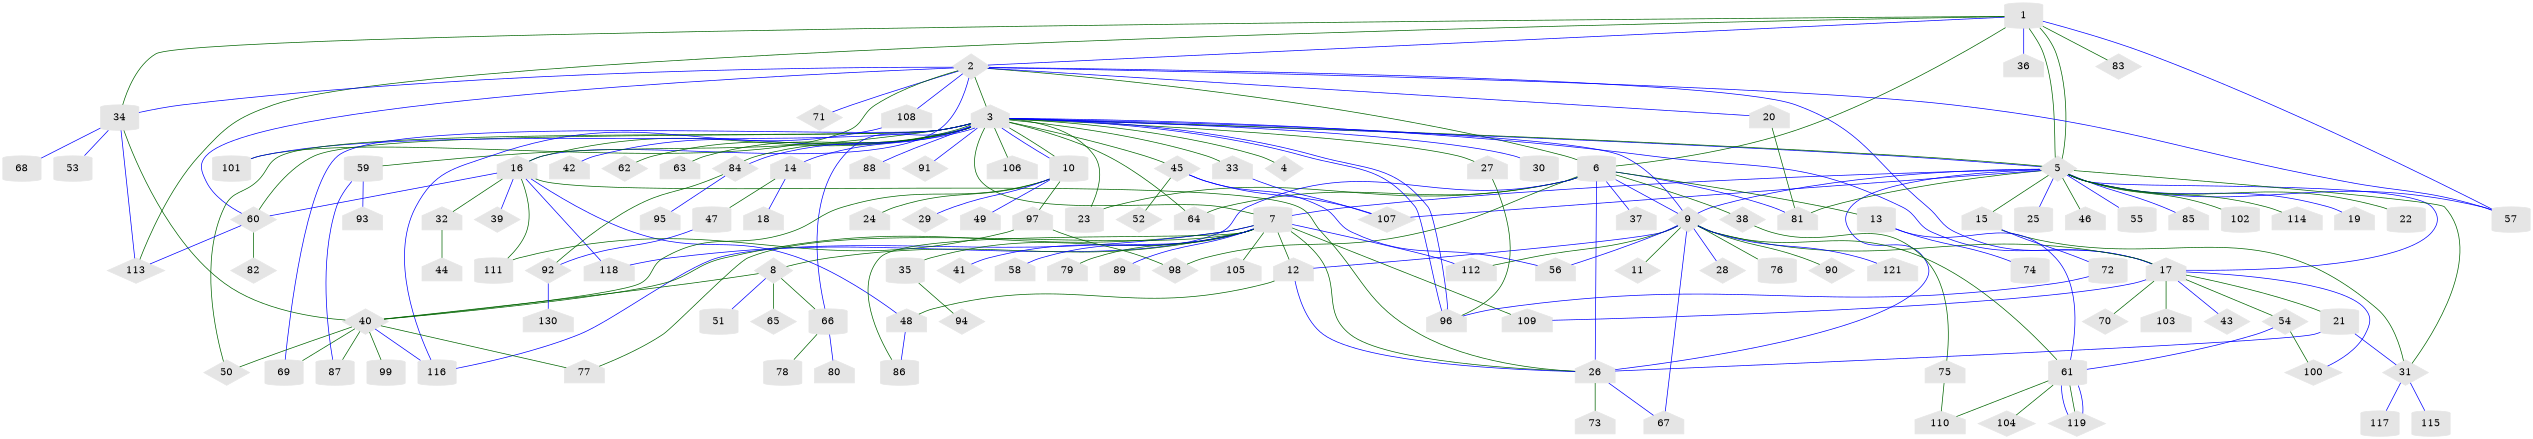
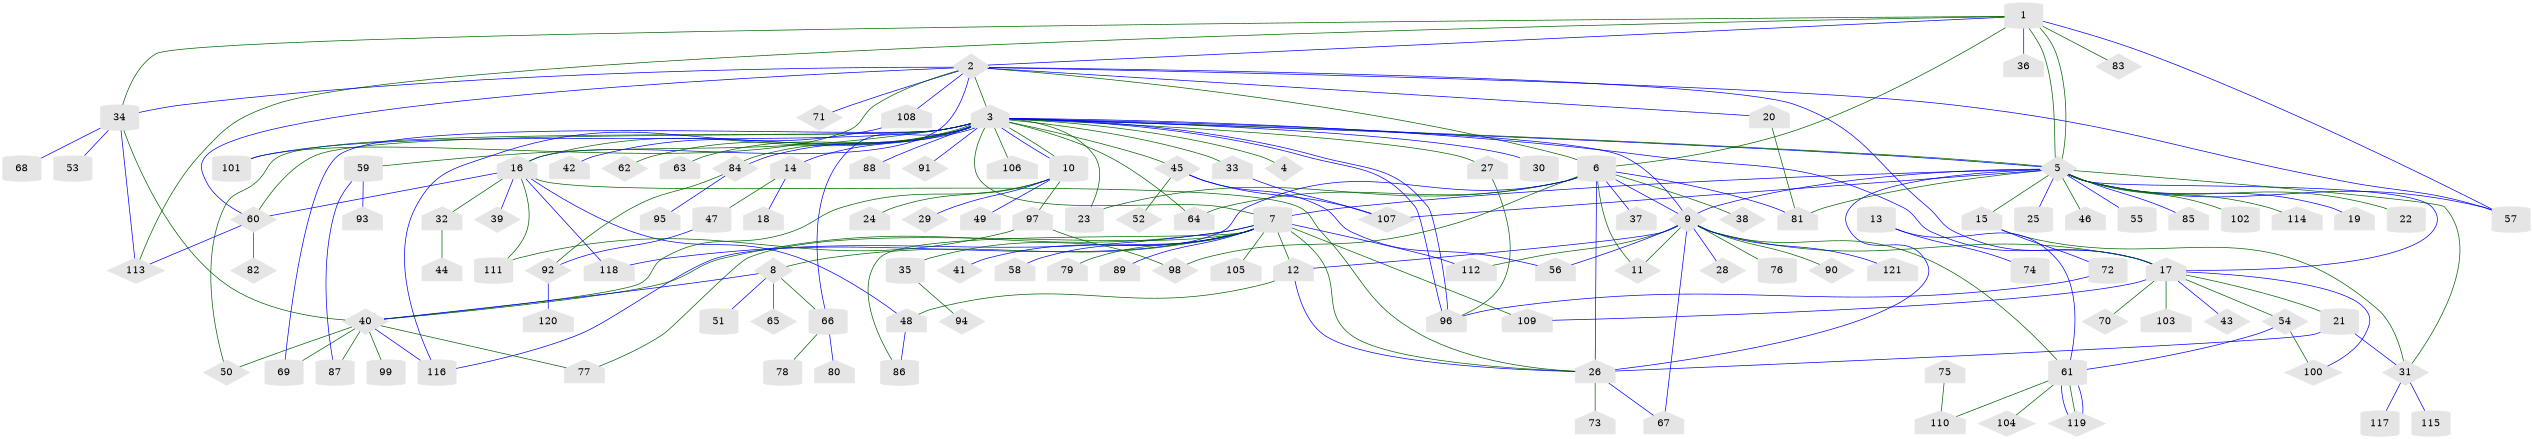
(1725, 189) -> (1607, 225)
(1895, 239) -> none
(571, 298) -> (571, 298)
(548, 322) -> (548, 322)
